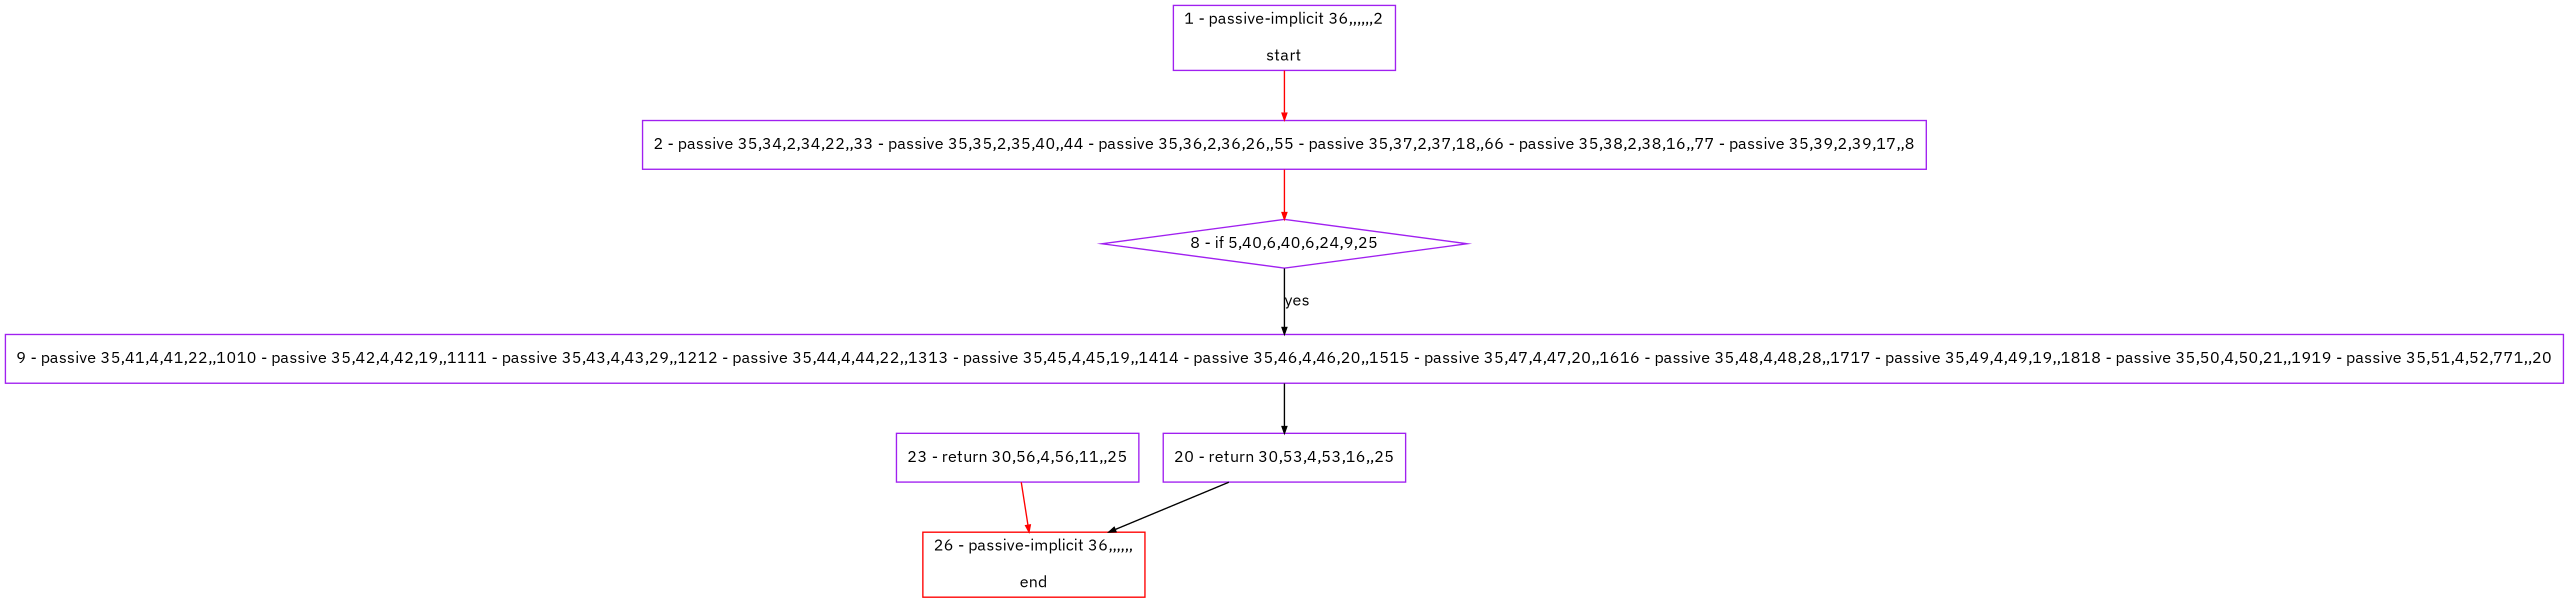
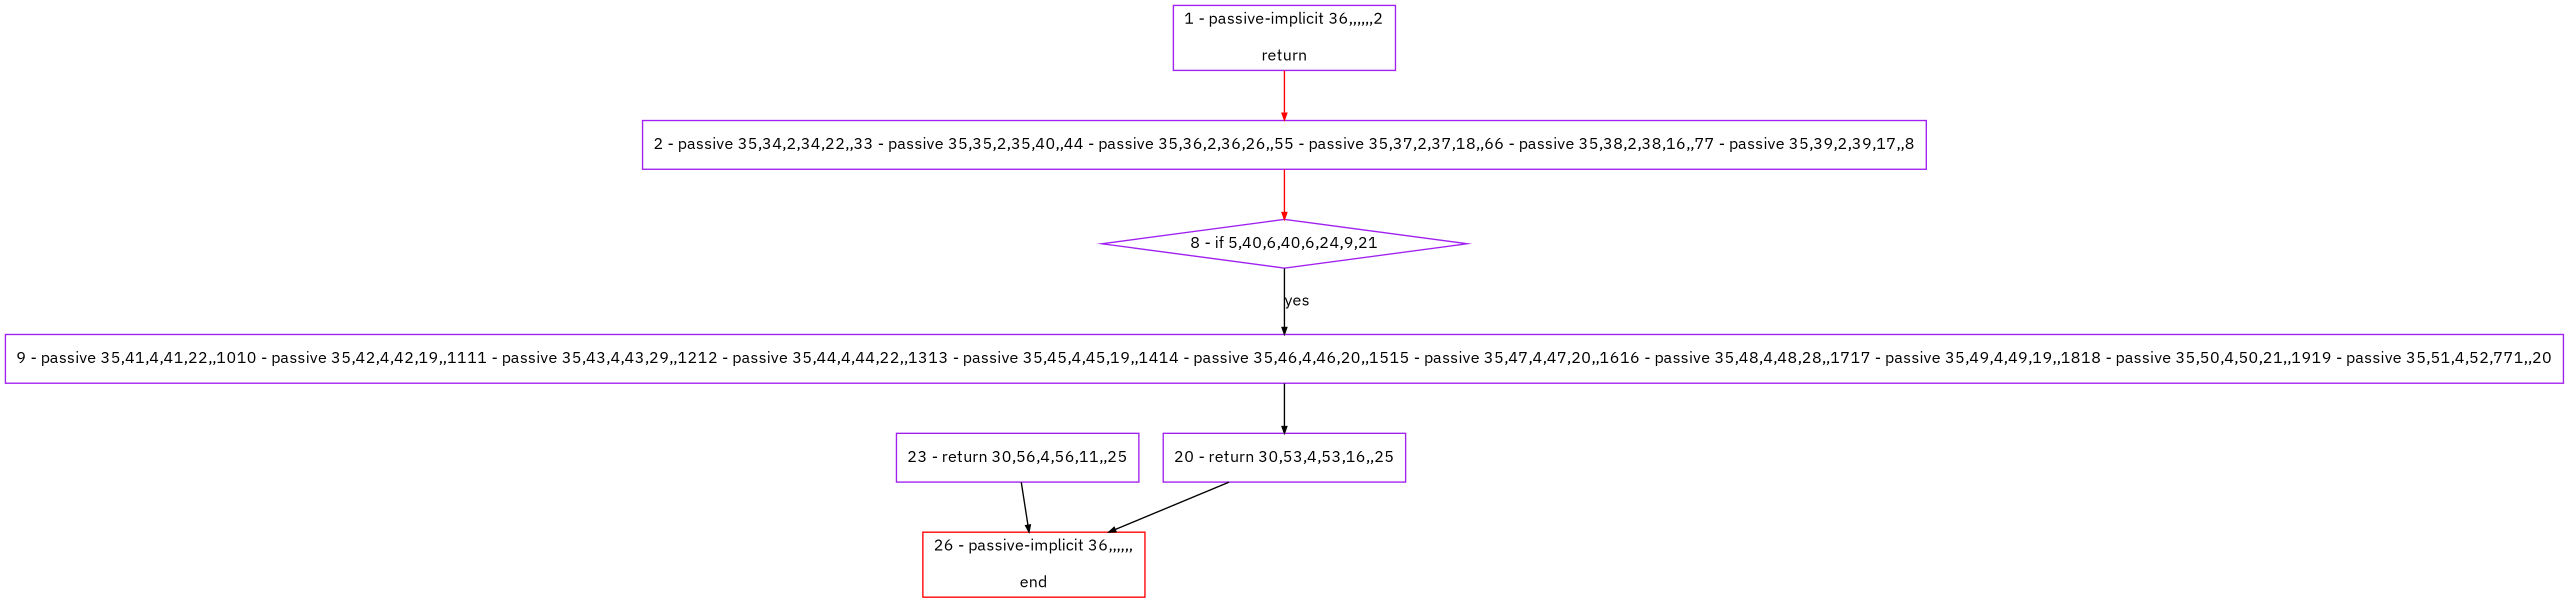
(1284, 38) -> (1284, 38)
(1284, 244) -> (1284, 244)
(1025, 504) -> (1025, 504)
